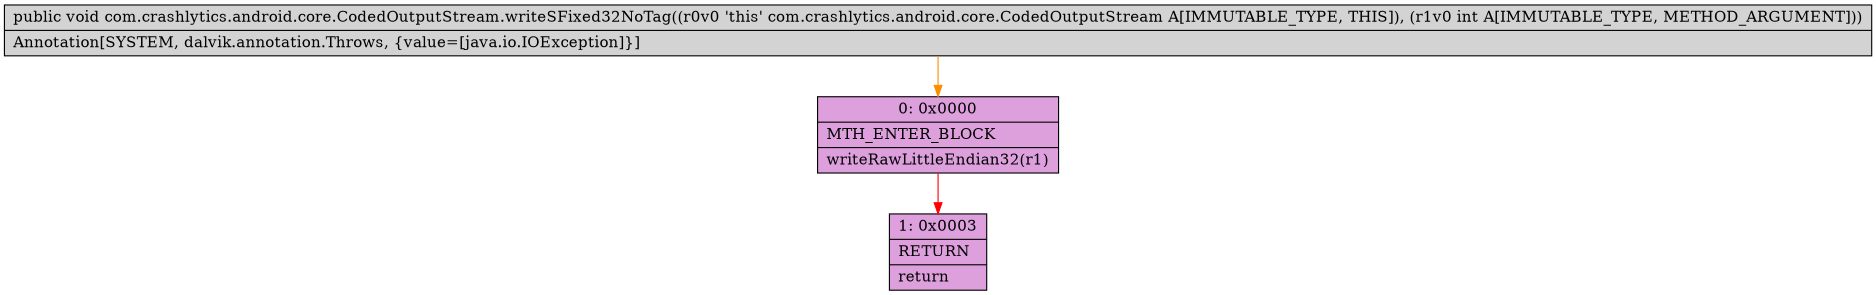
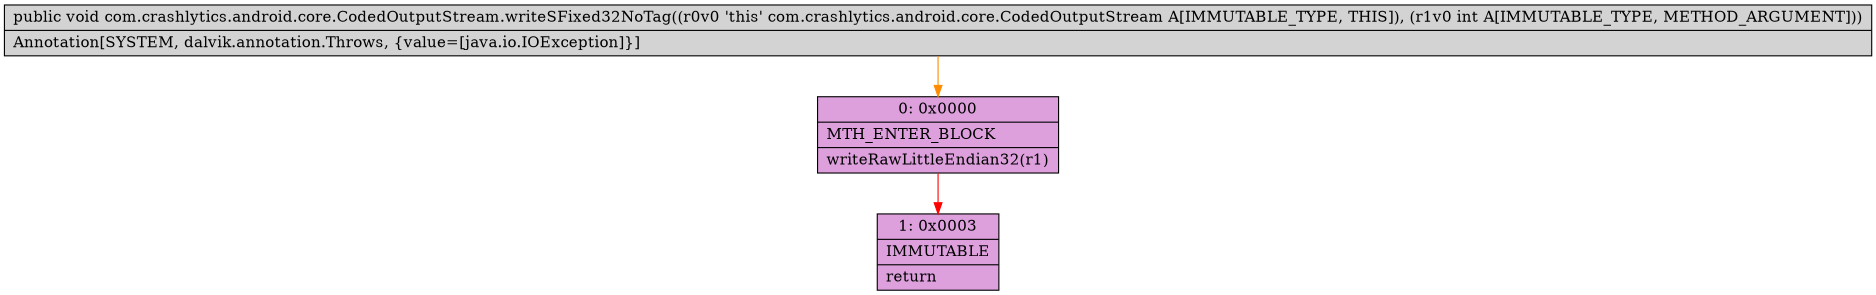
(934, 252) -> (938, 252)
